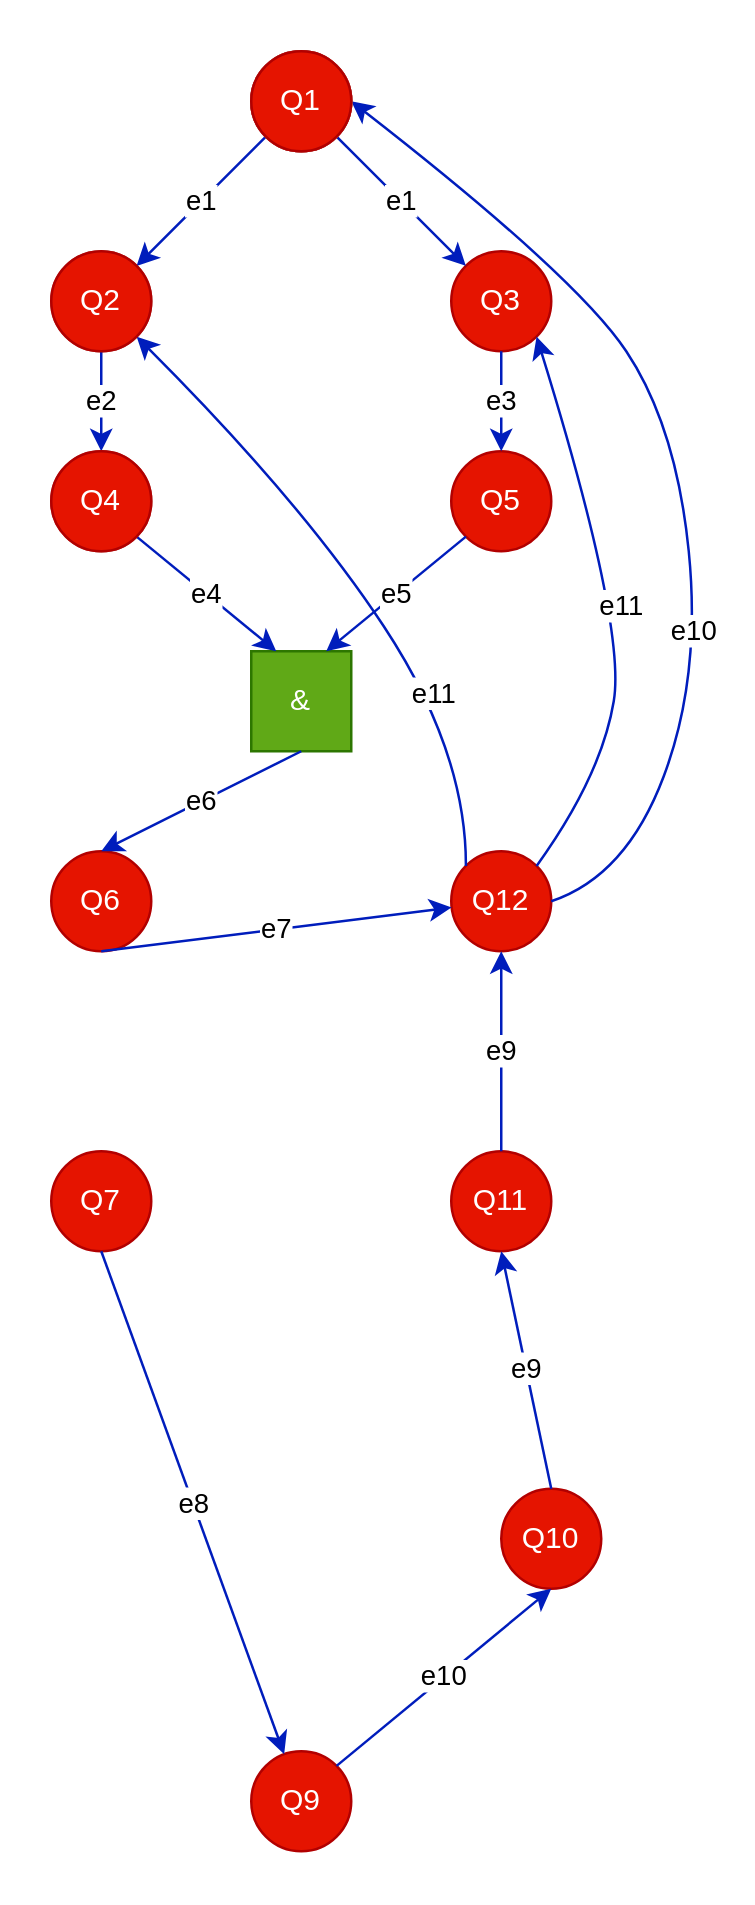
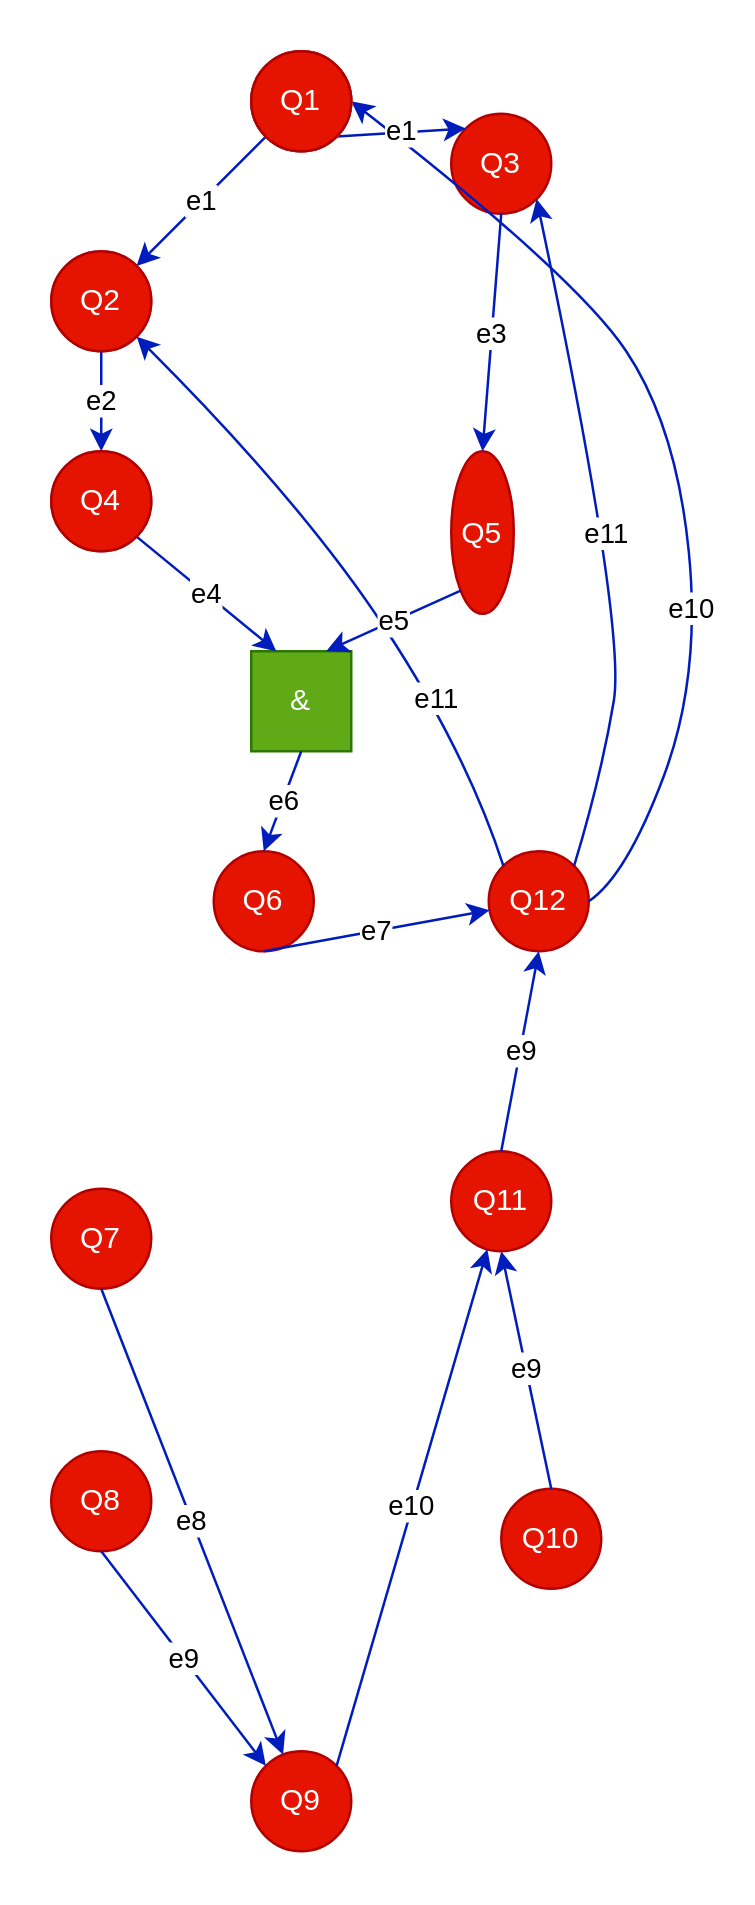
(501, 301) -> (501, 164)
(501, 501) -> (483, 533)
(101, 901) -> (264, 901)
(501, 901) -> (539, 901)
(101, 1201) -> (101, 1239)
none -> (101, 1501)
(487, 1642) -> (375, 1633)
none -> (217, 1702)
